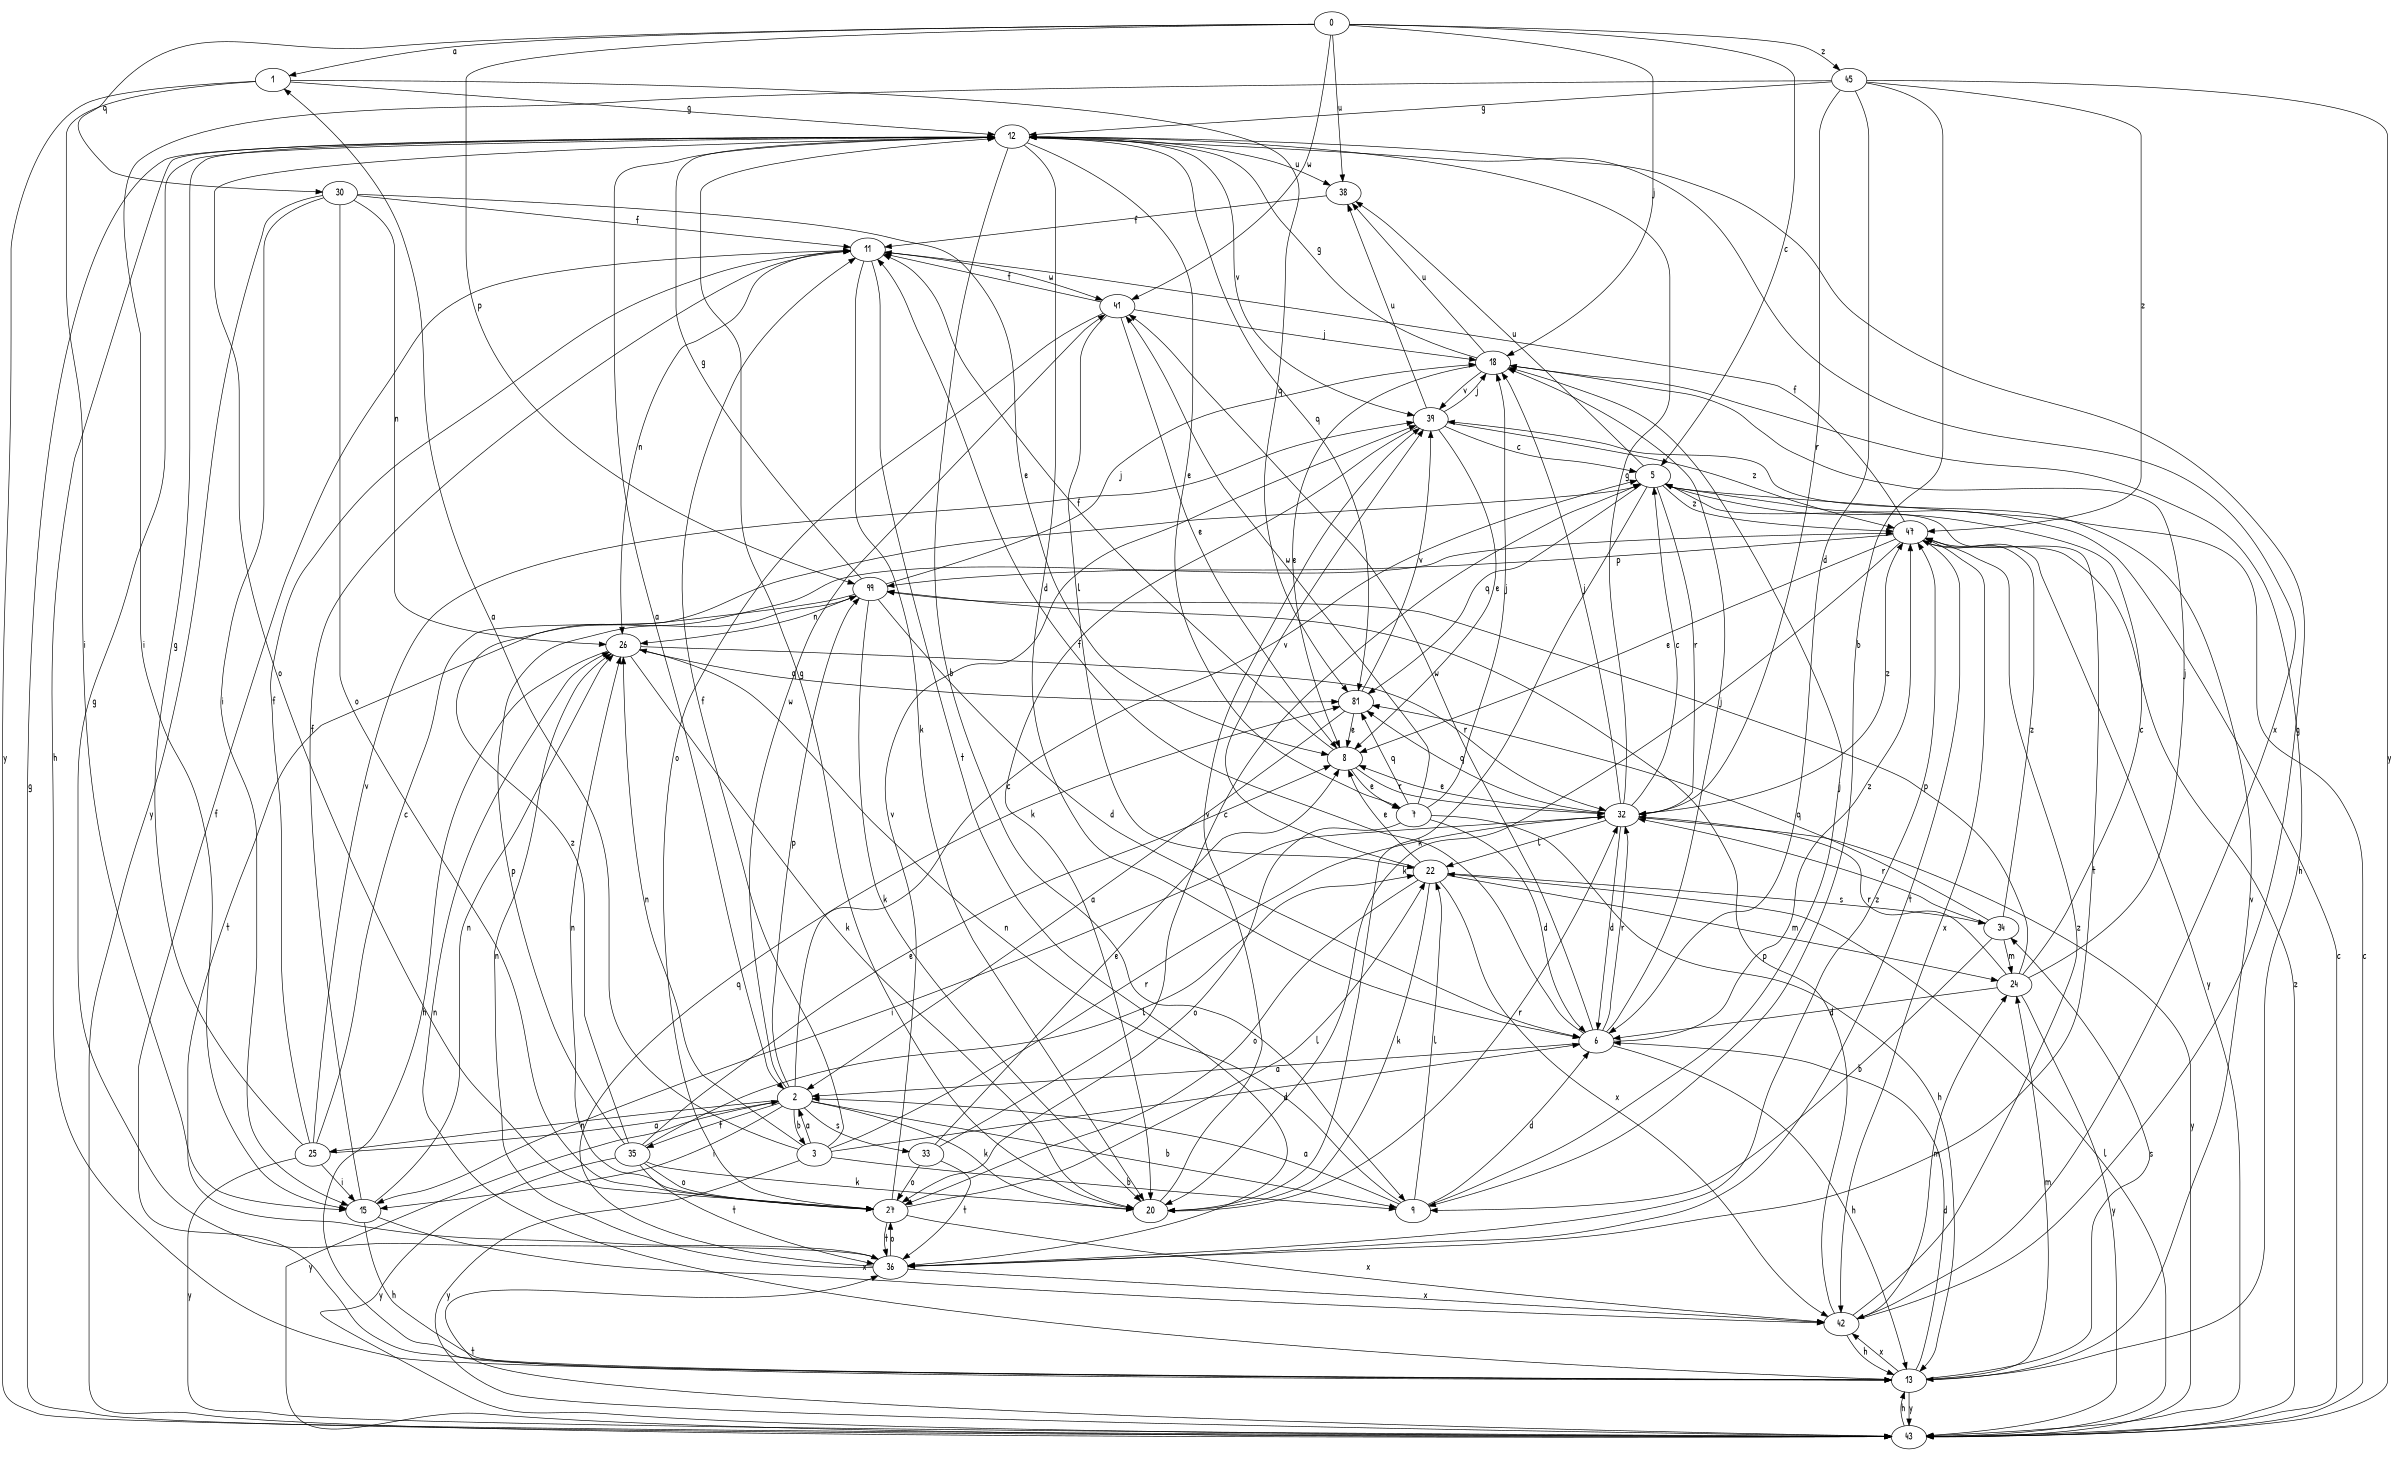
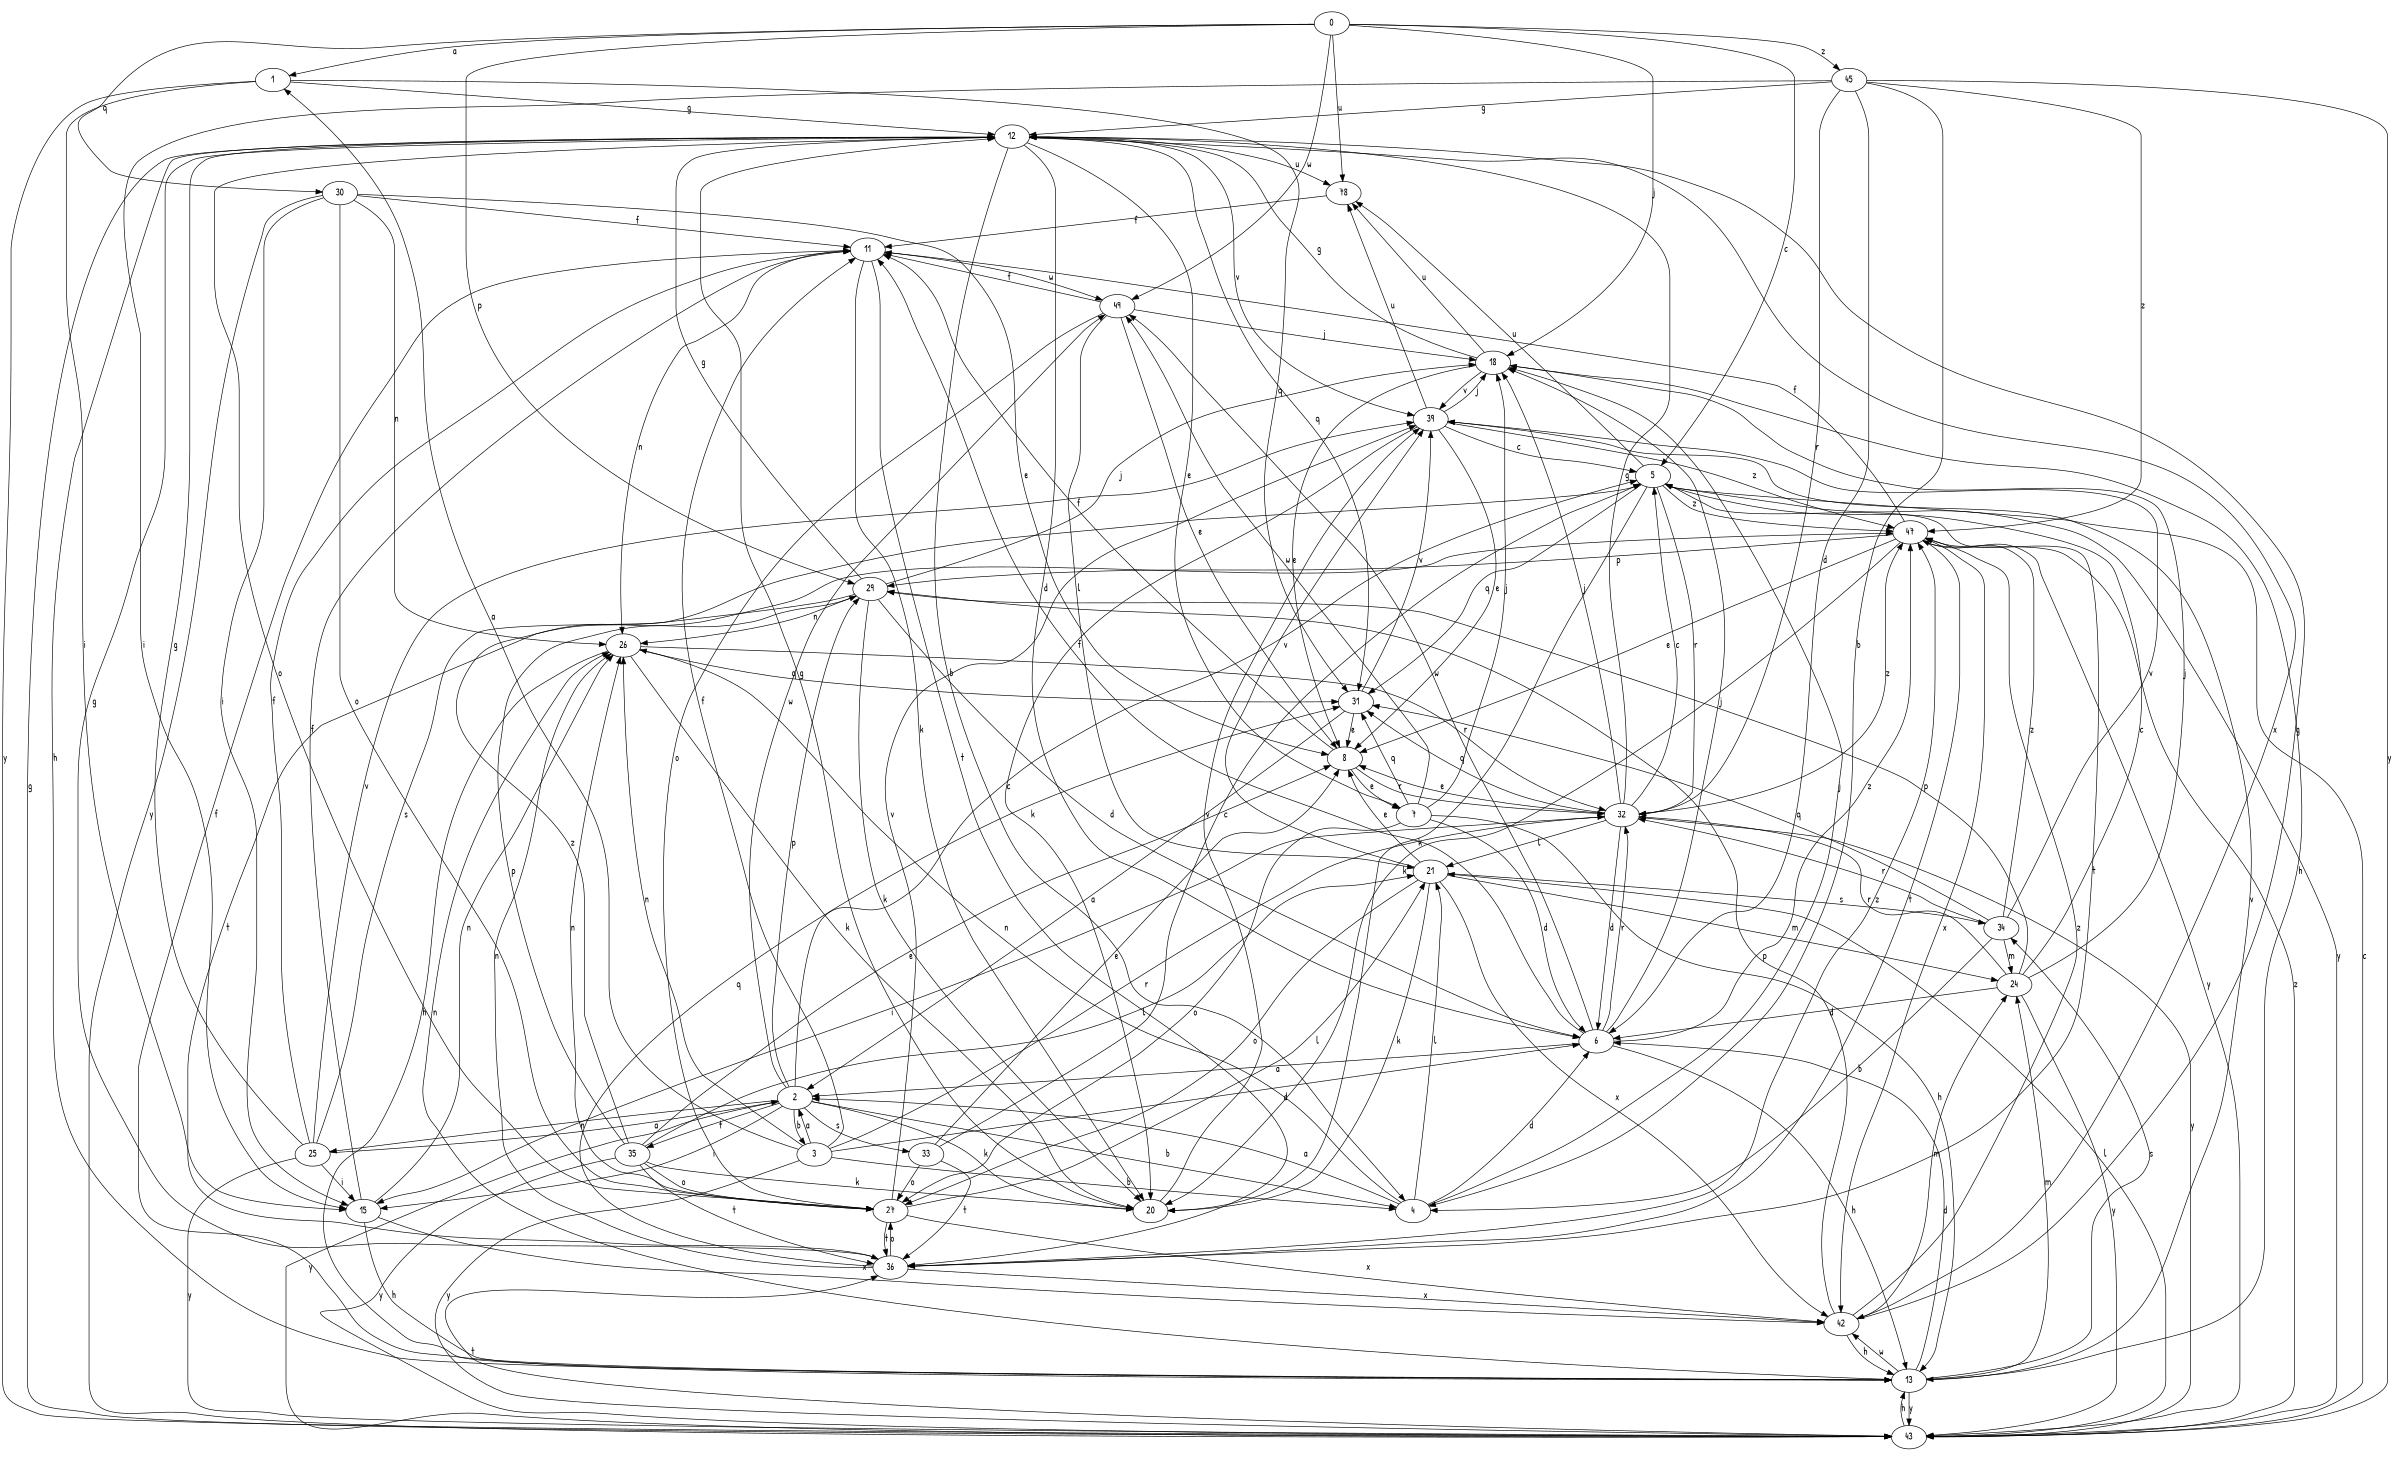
(1344, 193) -> (1344, 193)
(1117, 306) -> (1117, 306)
(620, 451) -> none
none -> (2109, 496)
(870, 589) -> (870, 589)
(1356, 702) -> (1356, 702)
(406, 815) -> (406, 815)
(1431, 872) -> (1431, 872)
(2339, 957) -> (2339, 957)
(1447, 1094) -> none
(1413, 1211) -> (1413, 1211)
(1881, 1352) -> (1881, 1352)
